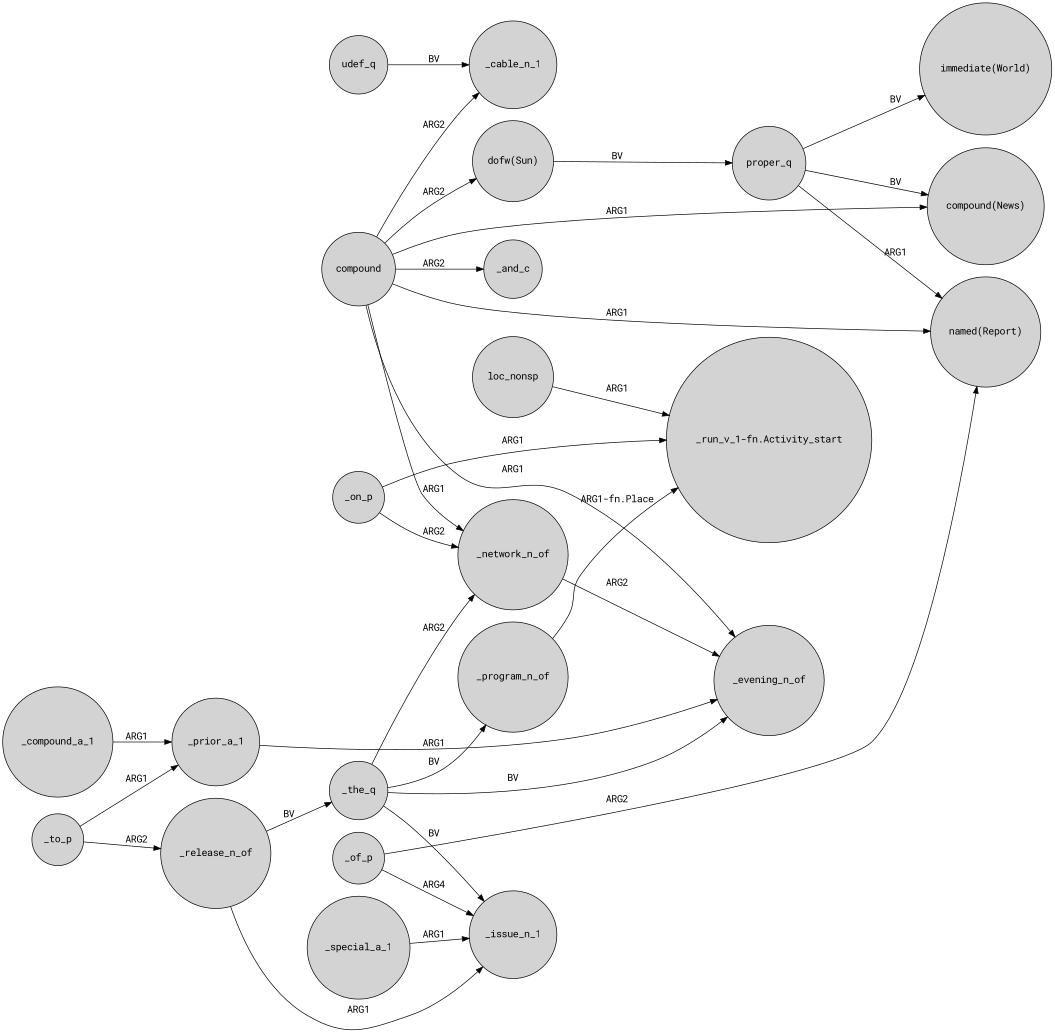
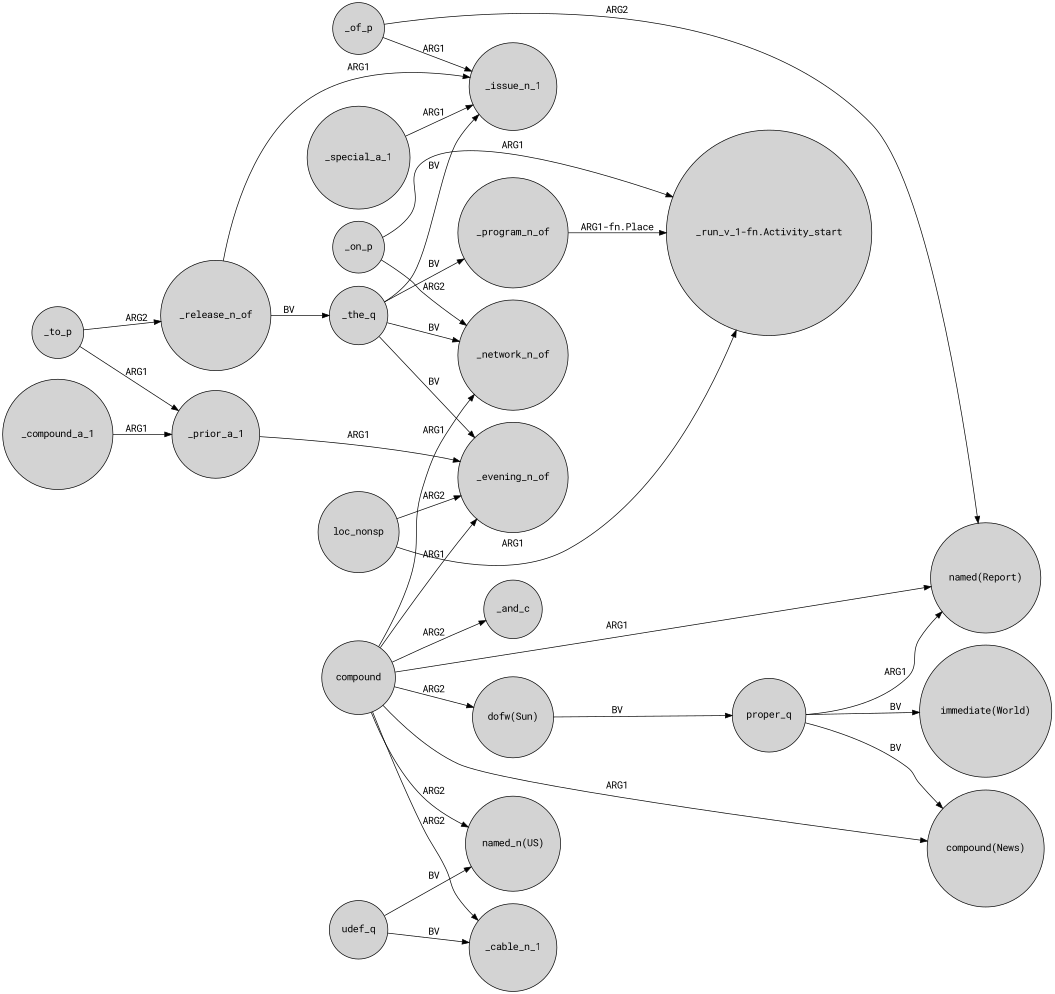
(638, 616) -> (426, 508)
(434, 628) -> (434, 328)
none -> (513, 844)
(434, 885) -> (434, 49)
